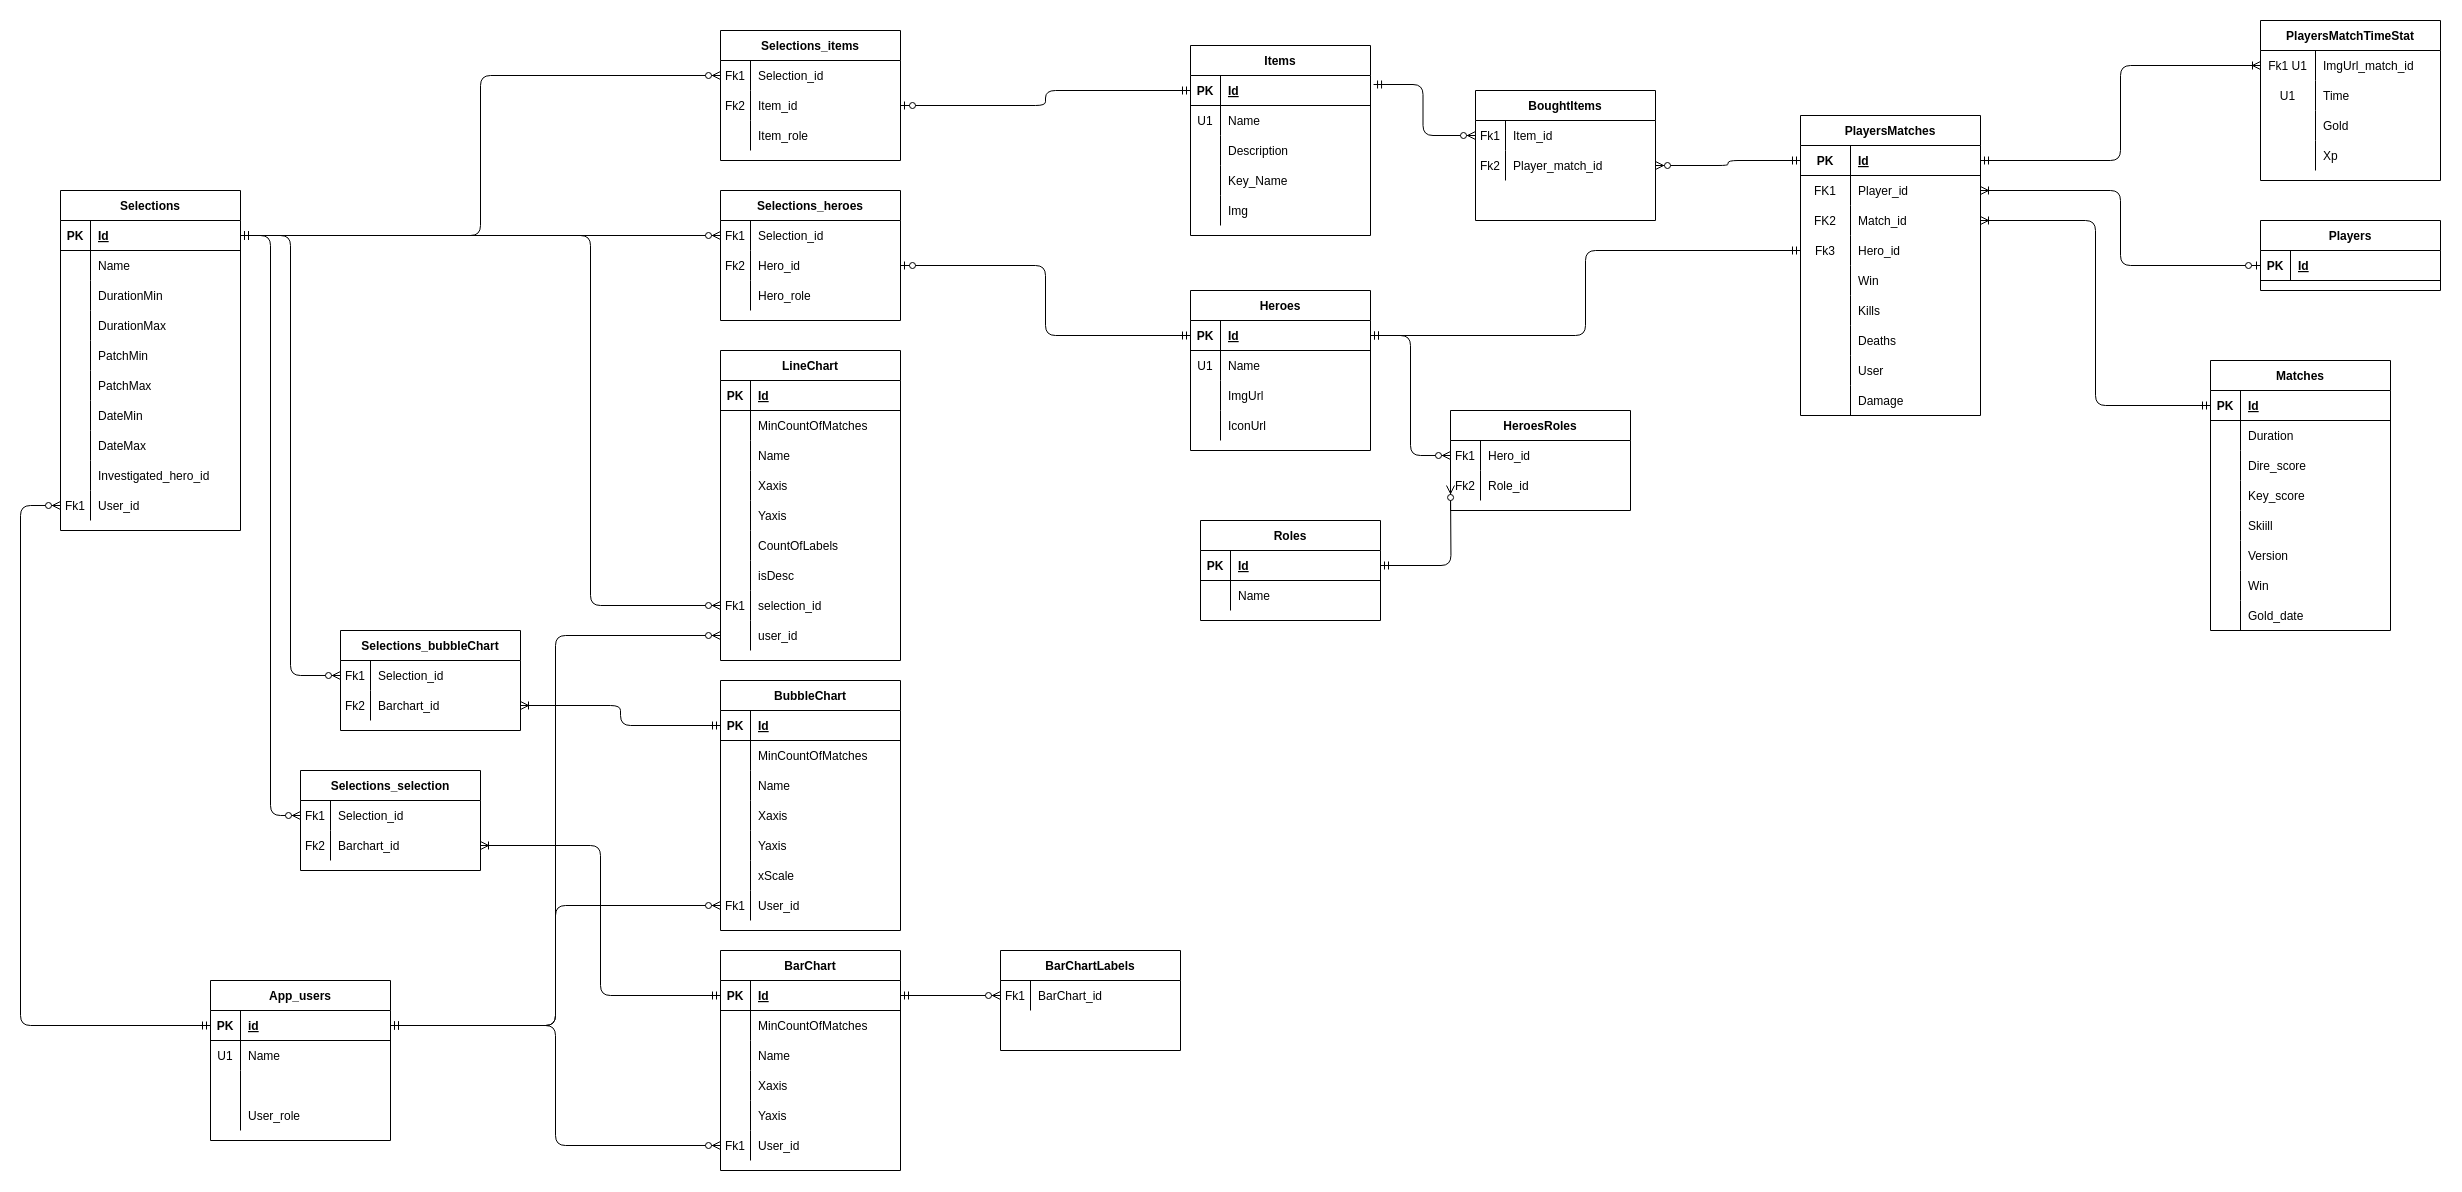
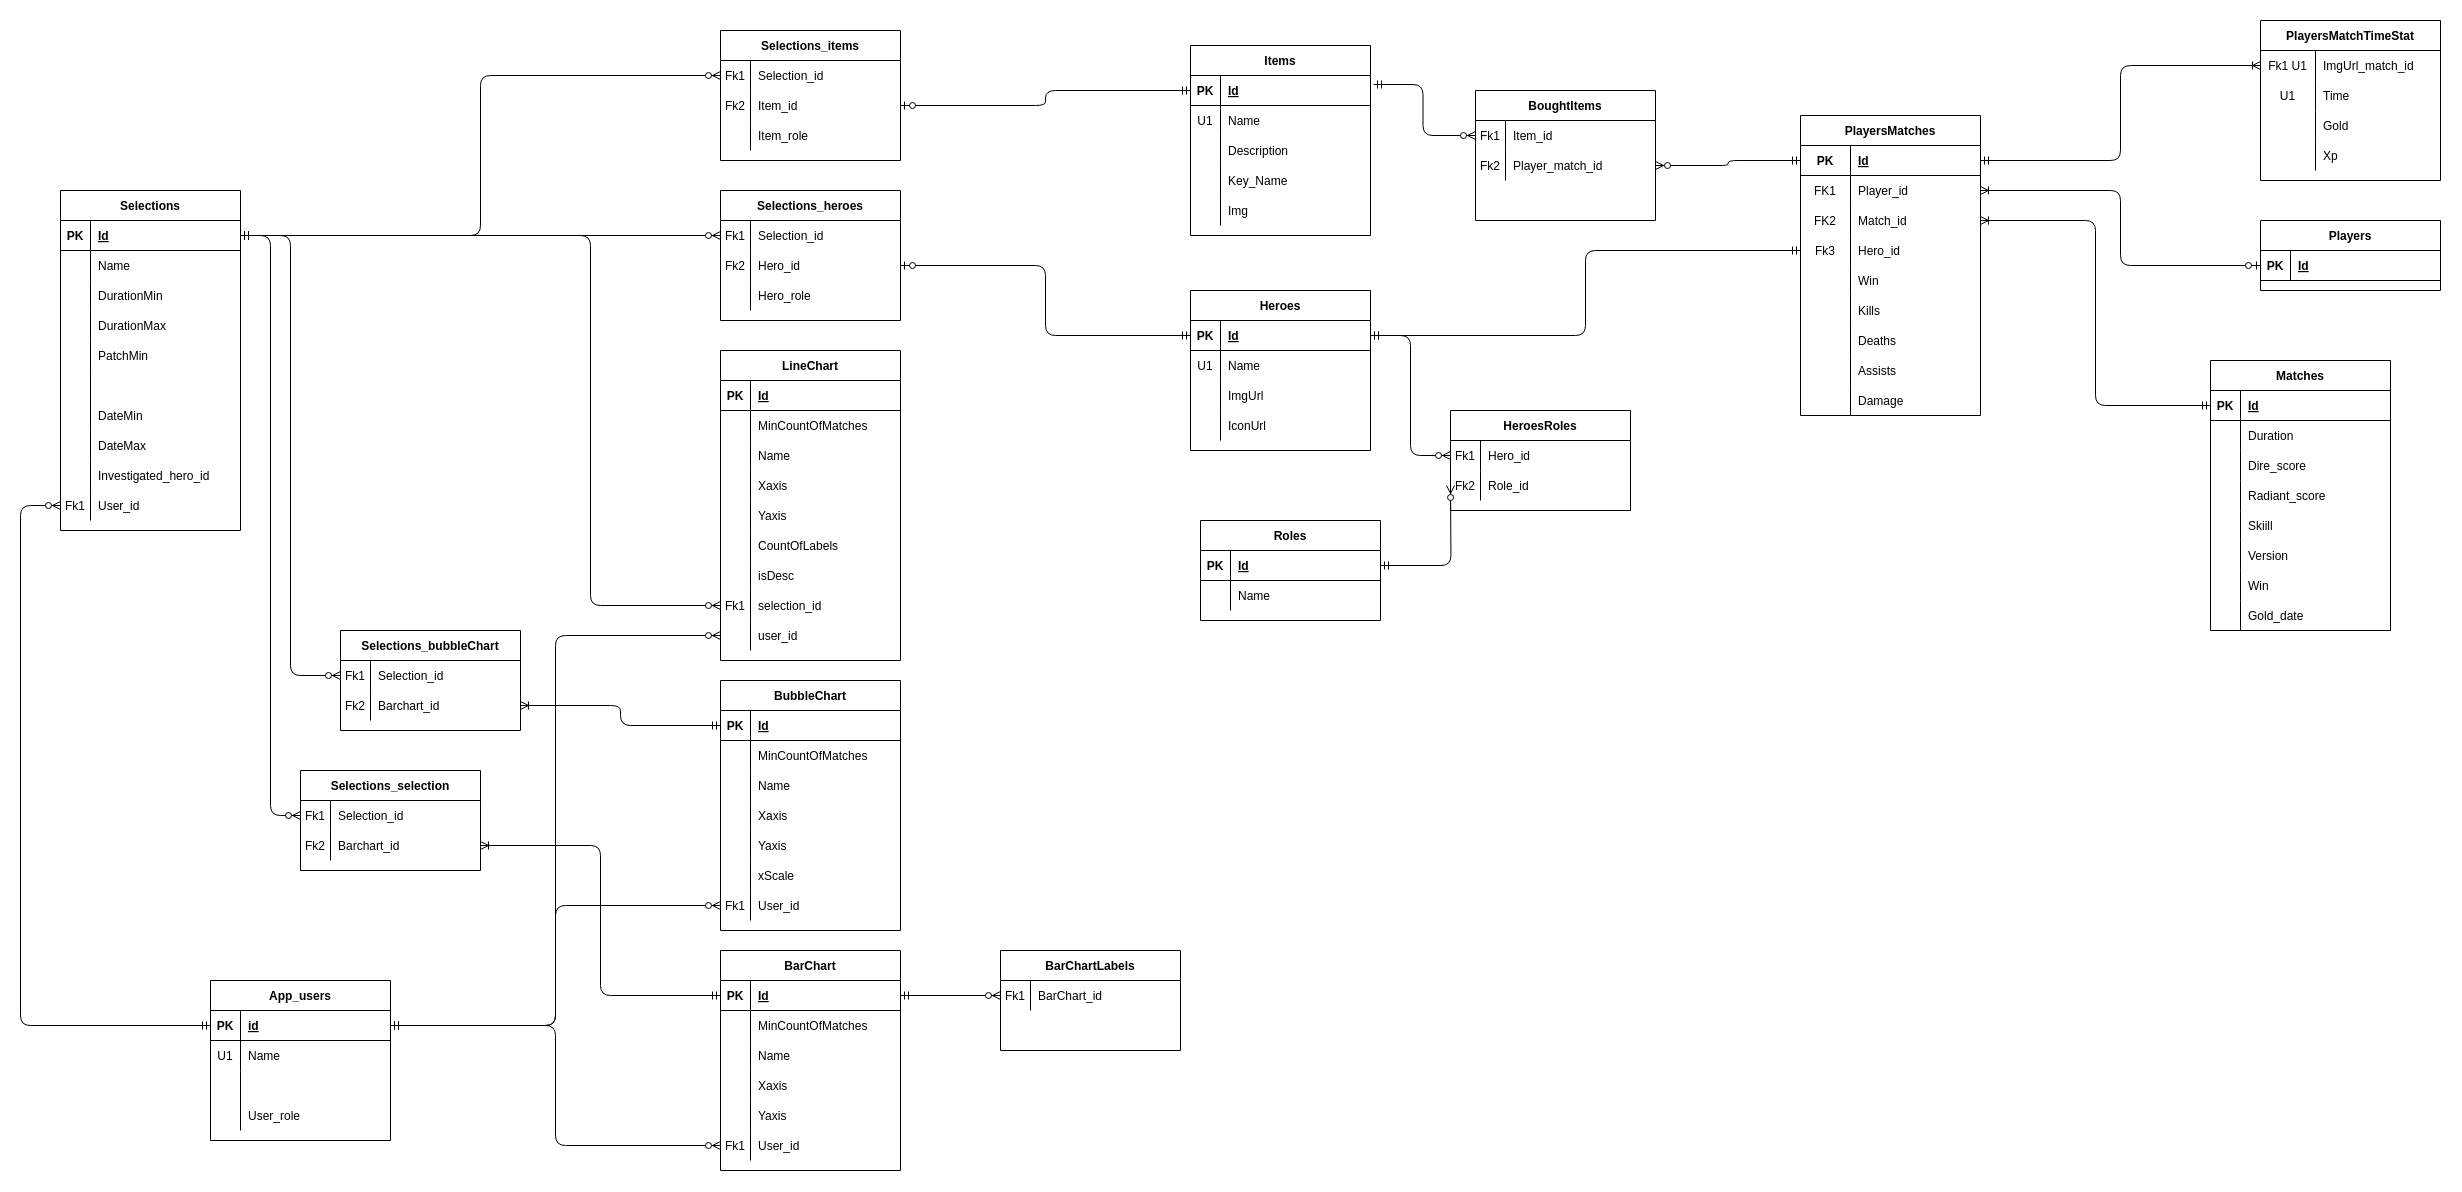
(1871, 371) -> (1880, 371)
(166, 386) -> none
(2278, 496) -> (2290, 496)
